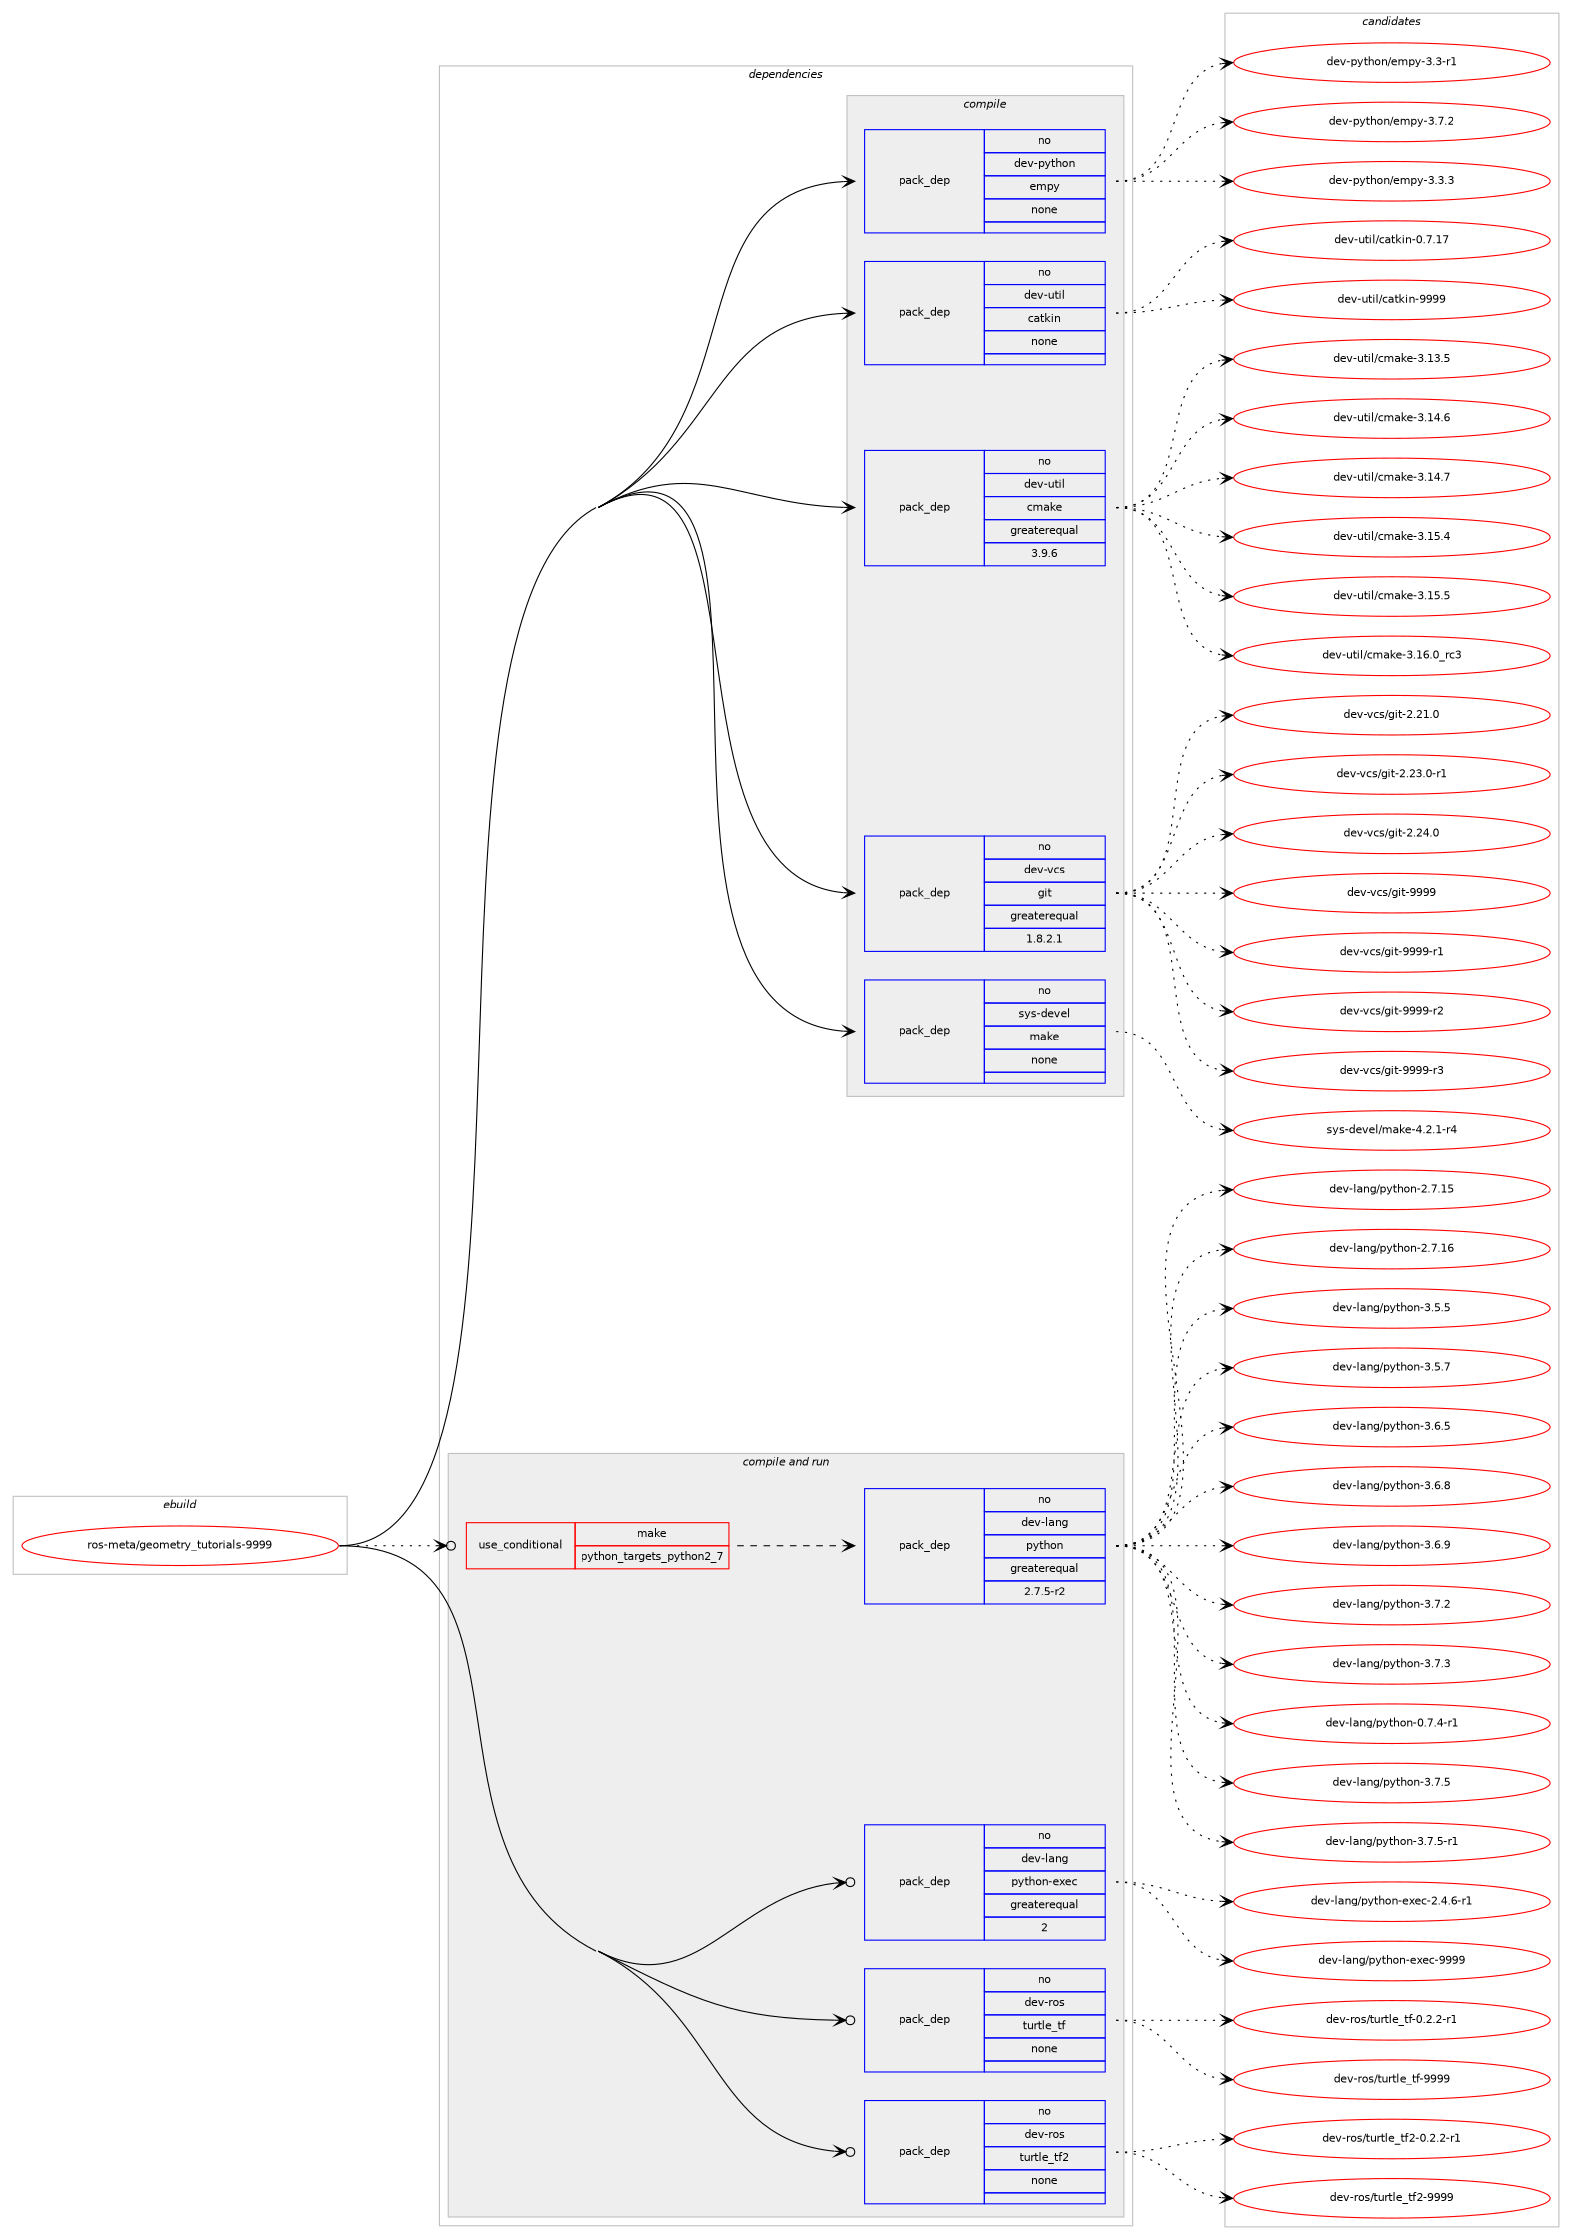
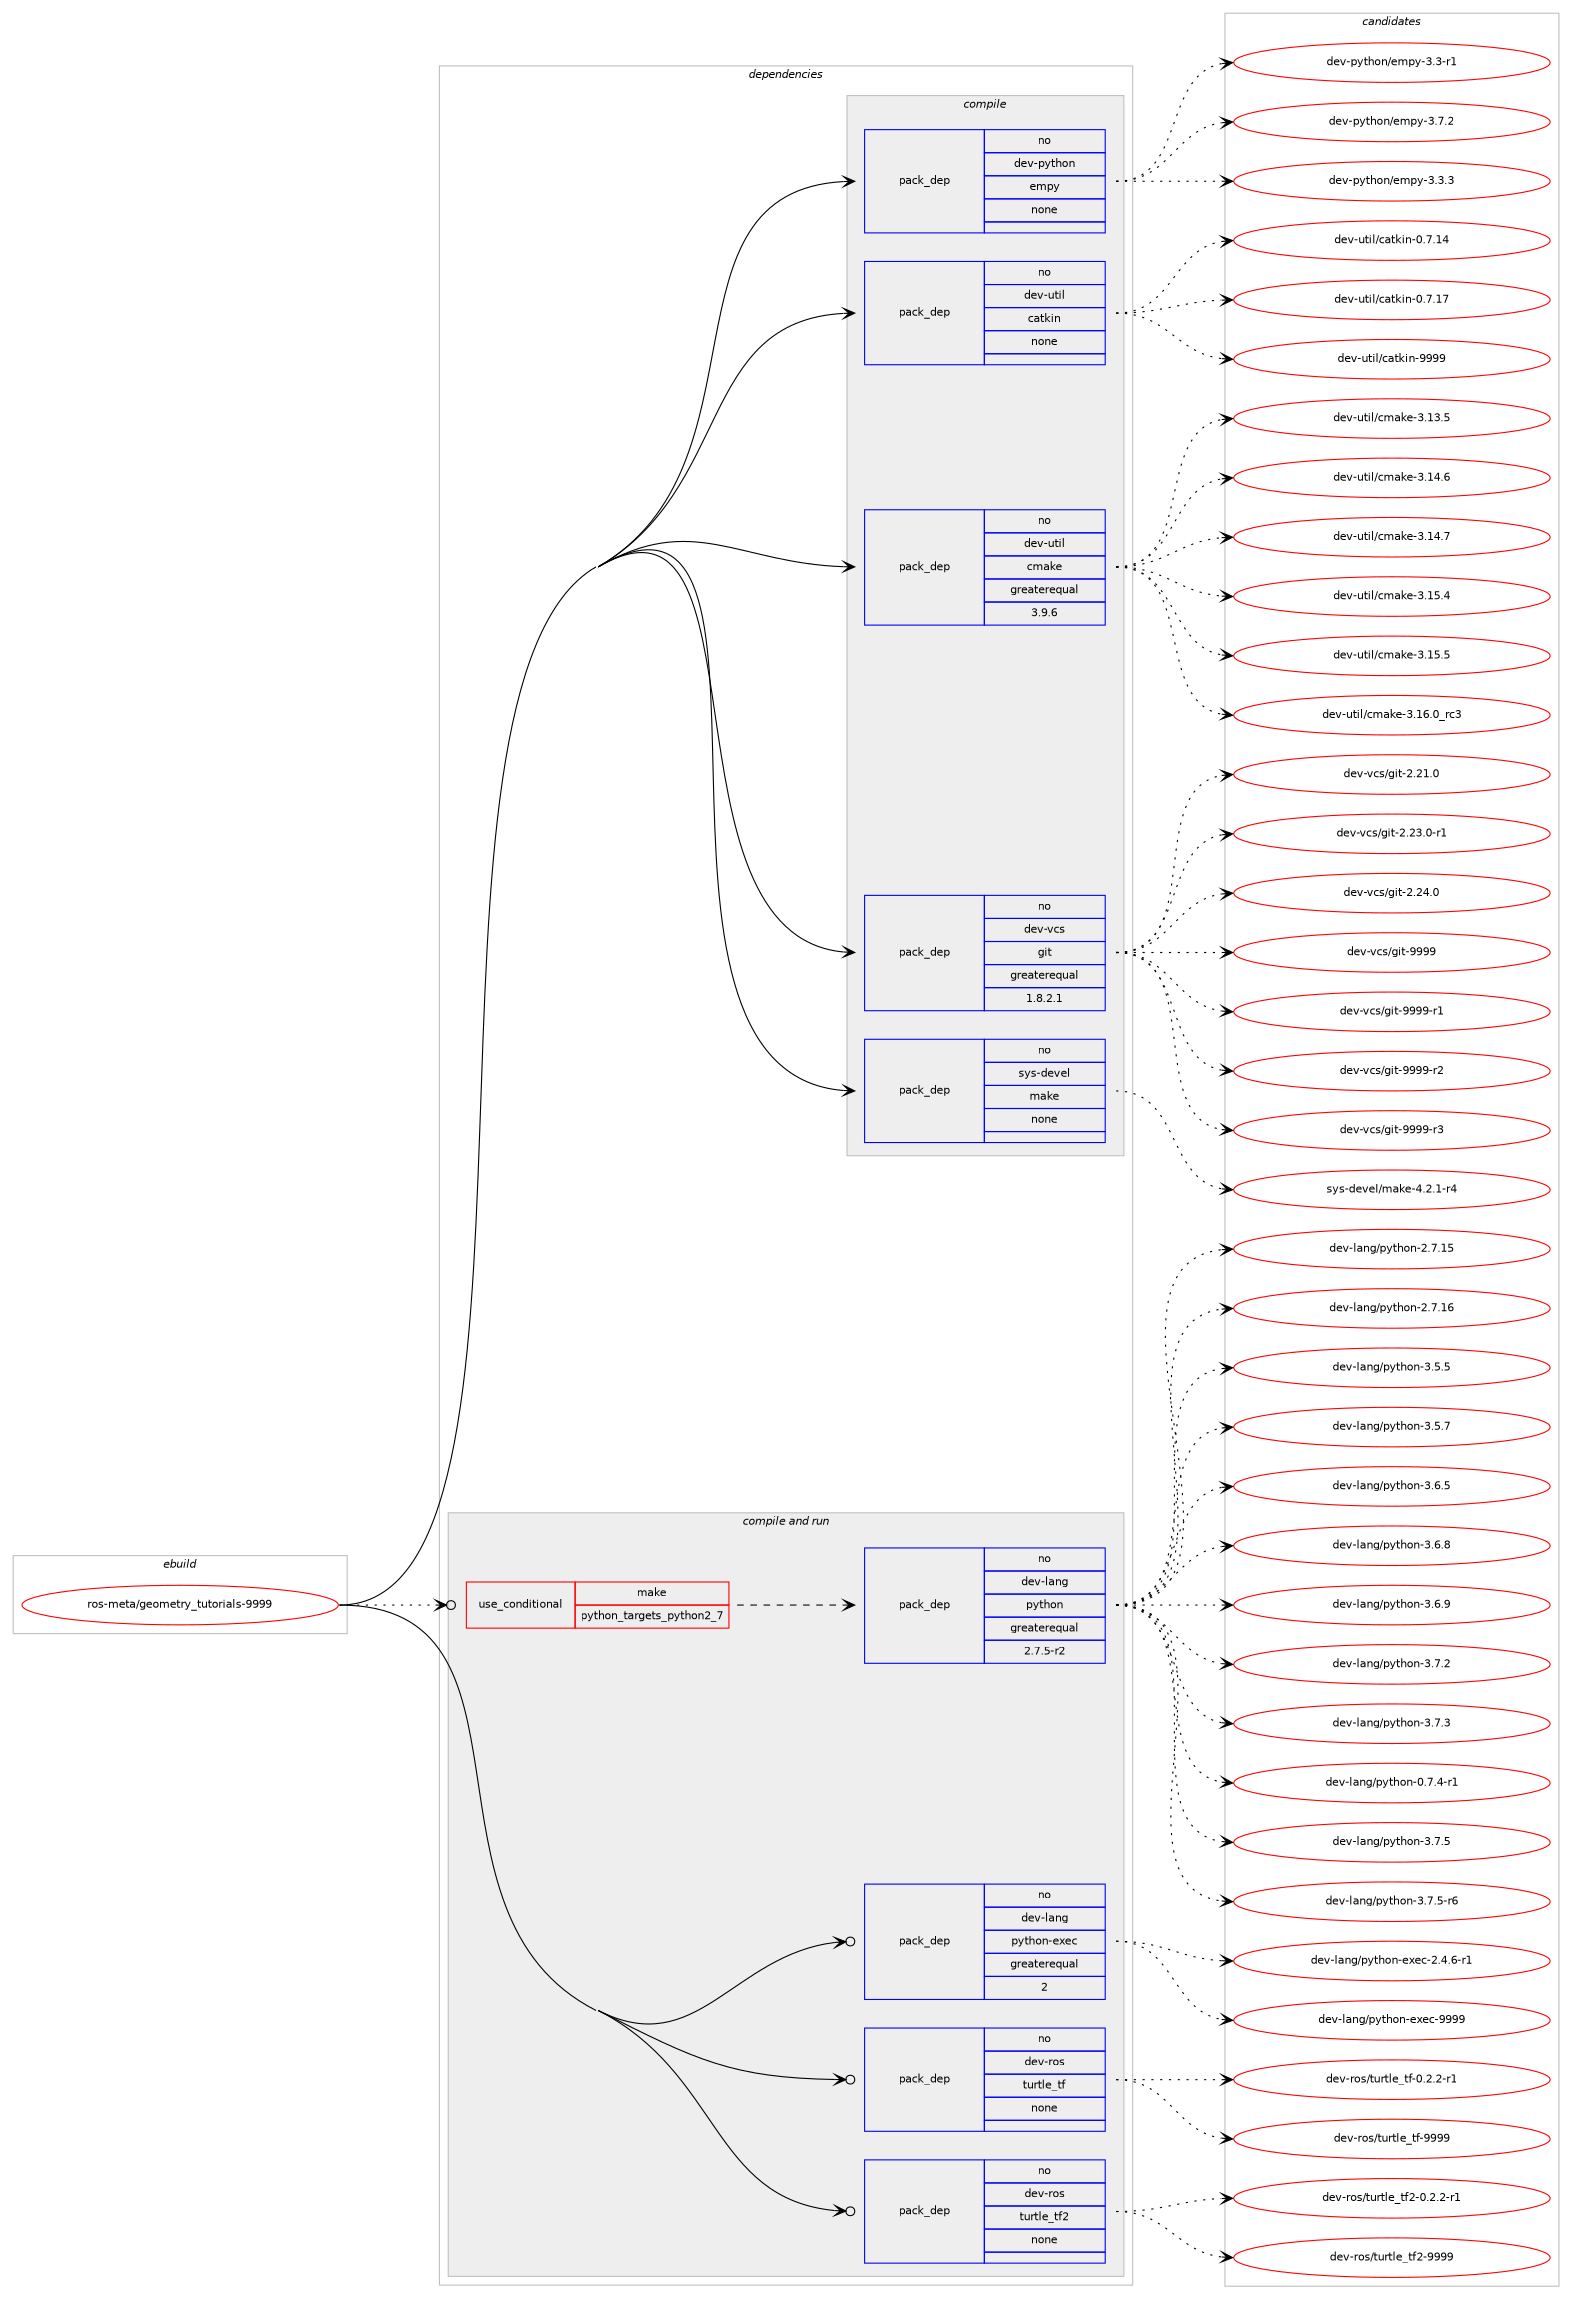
none -> (1392, 241)
(1392, 1842) -> (1392, 1902)
